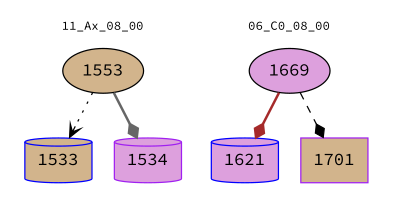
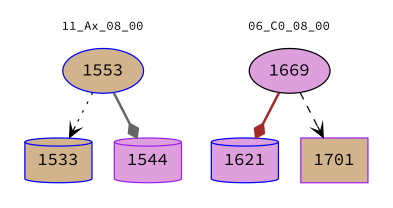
(103, 71) -> (103, 71)
(309, 109) -> (309, 109)
(148, 160) -> (148, 160)
